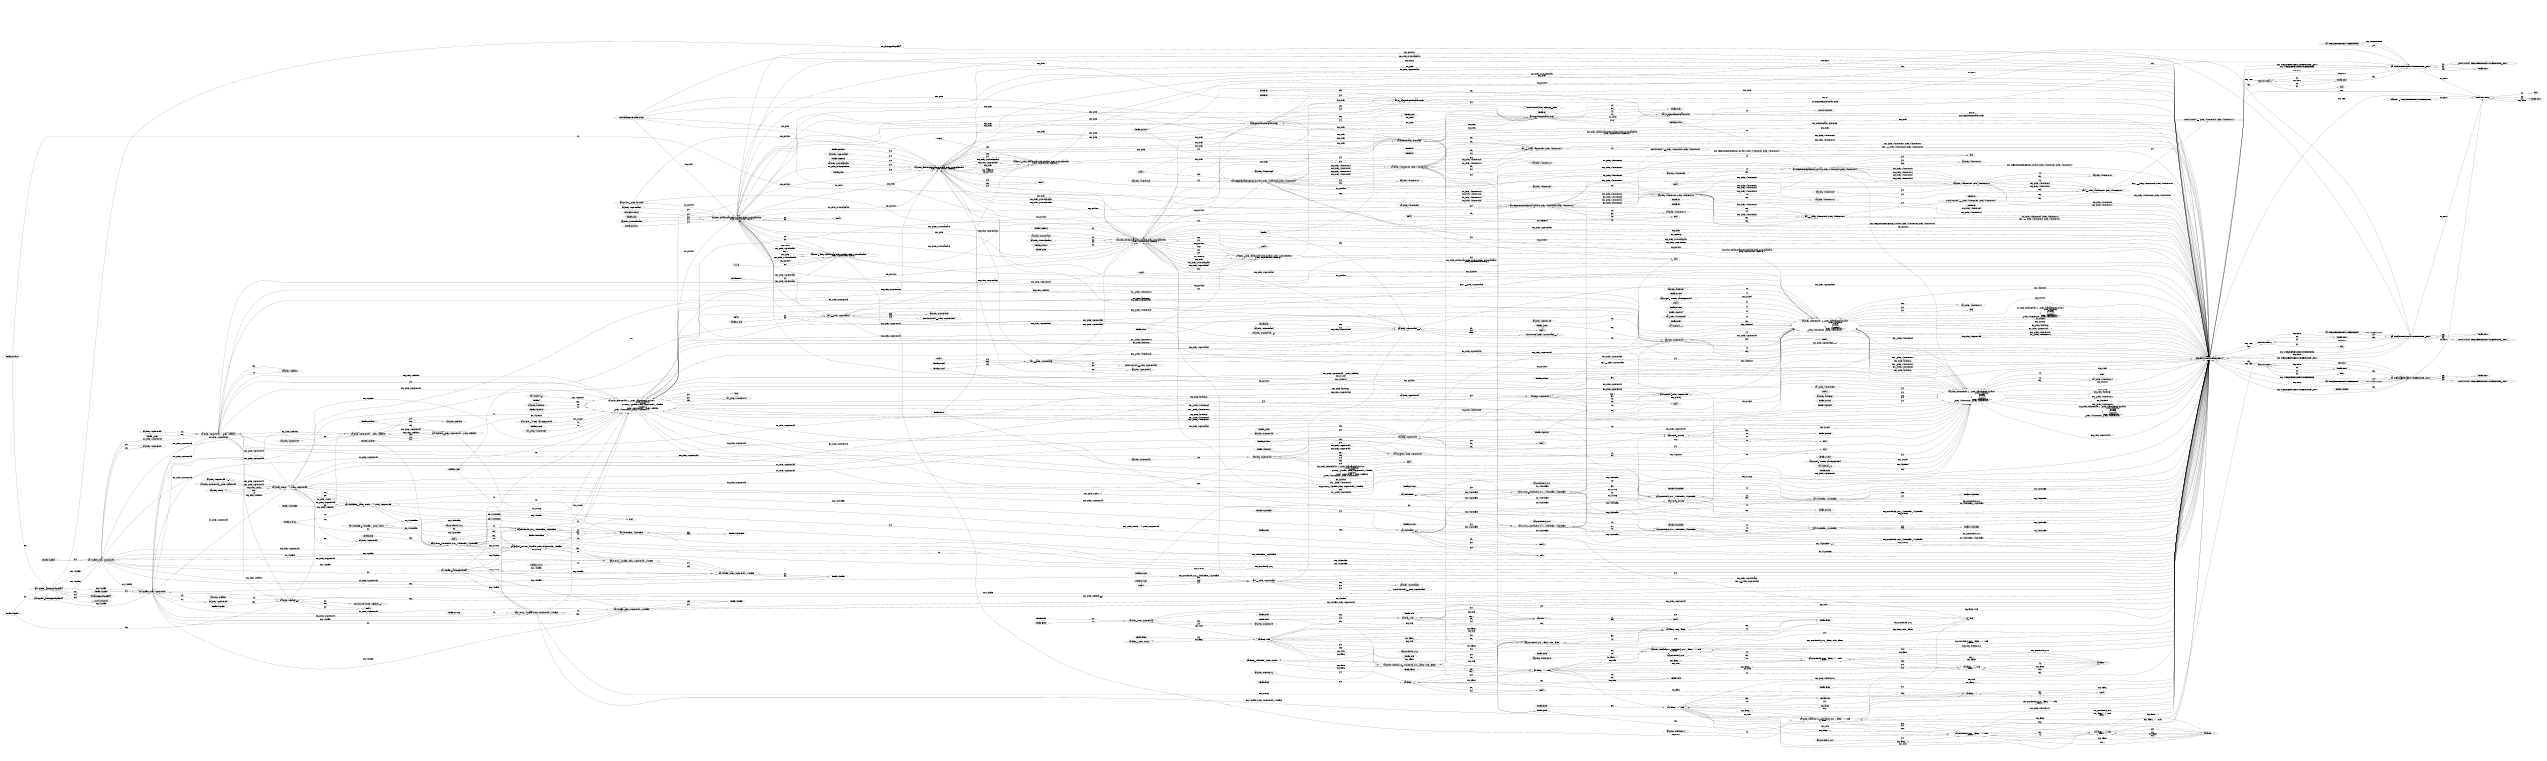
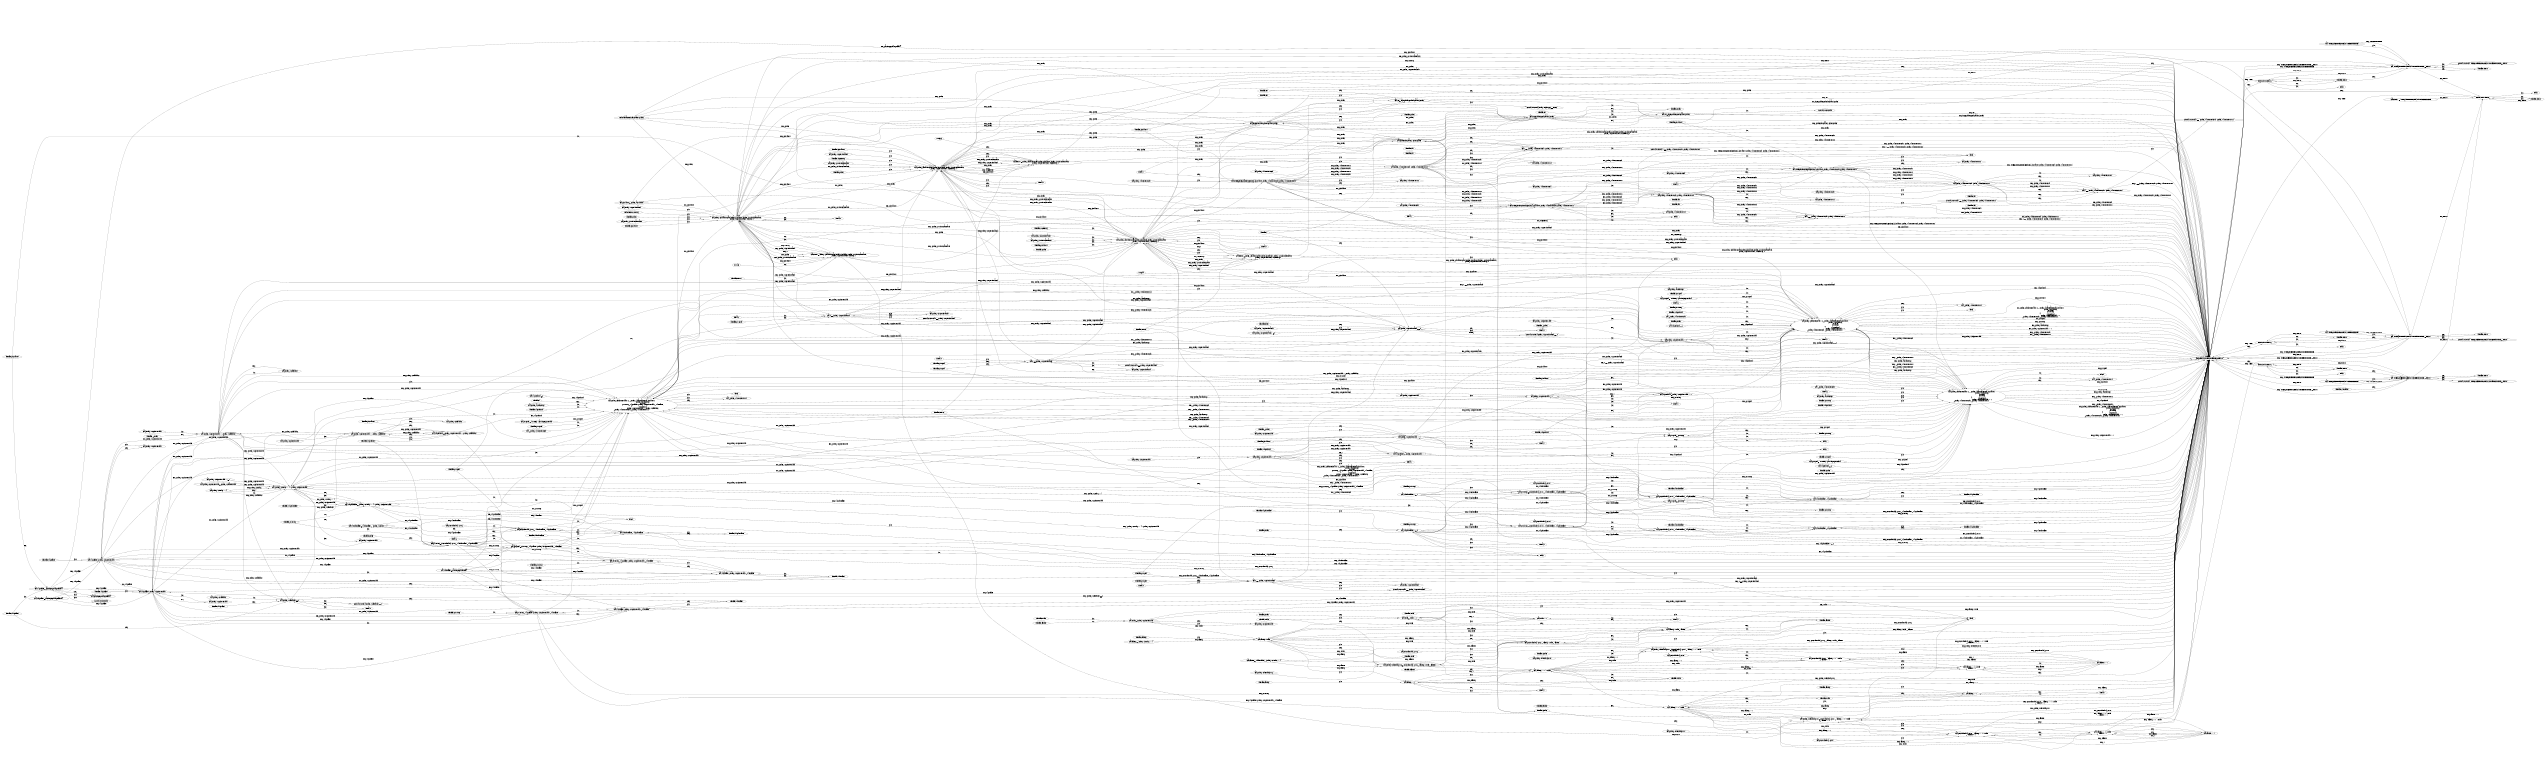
(1612, 120) -> (1612, 120)
(1477, 619) -> none
